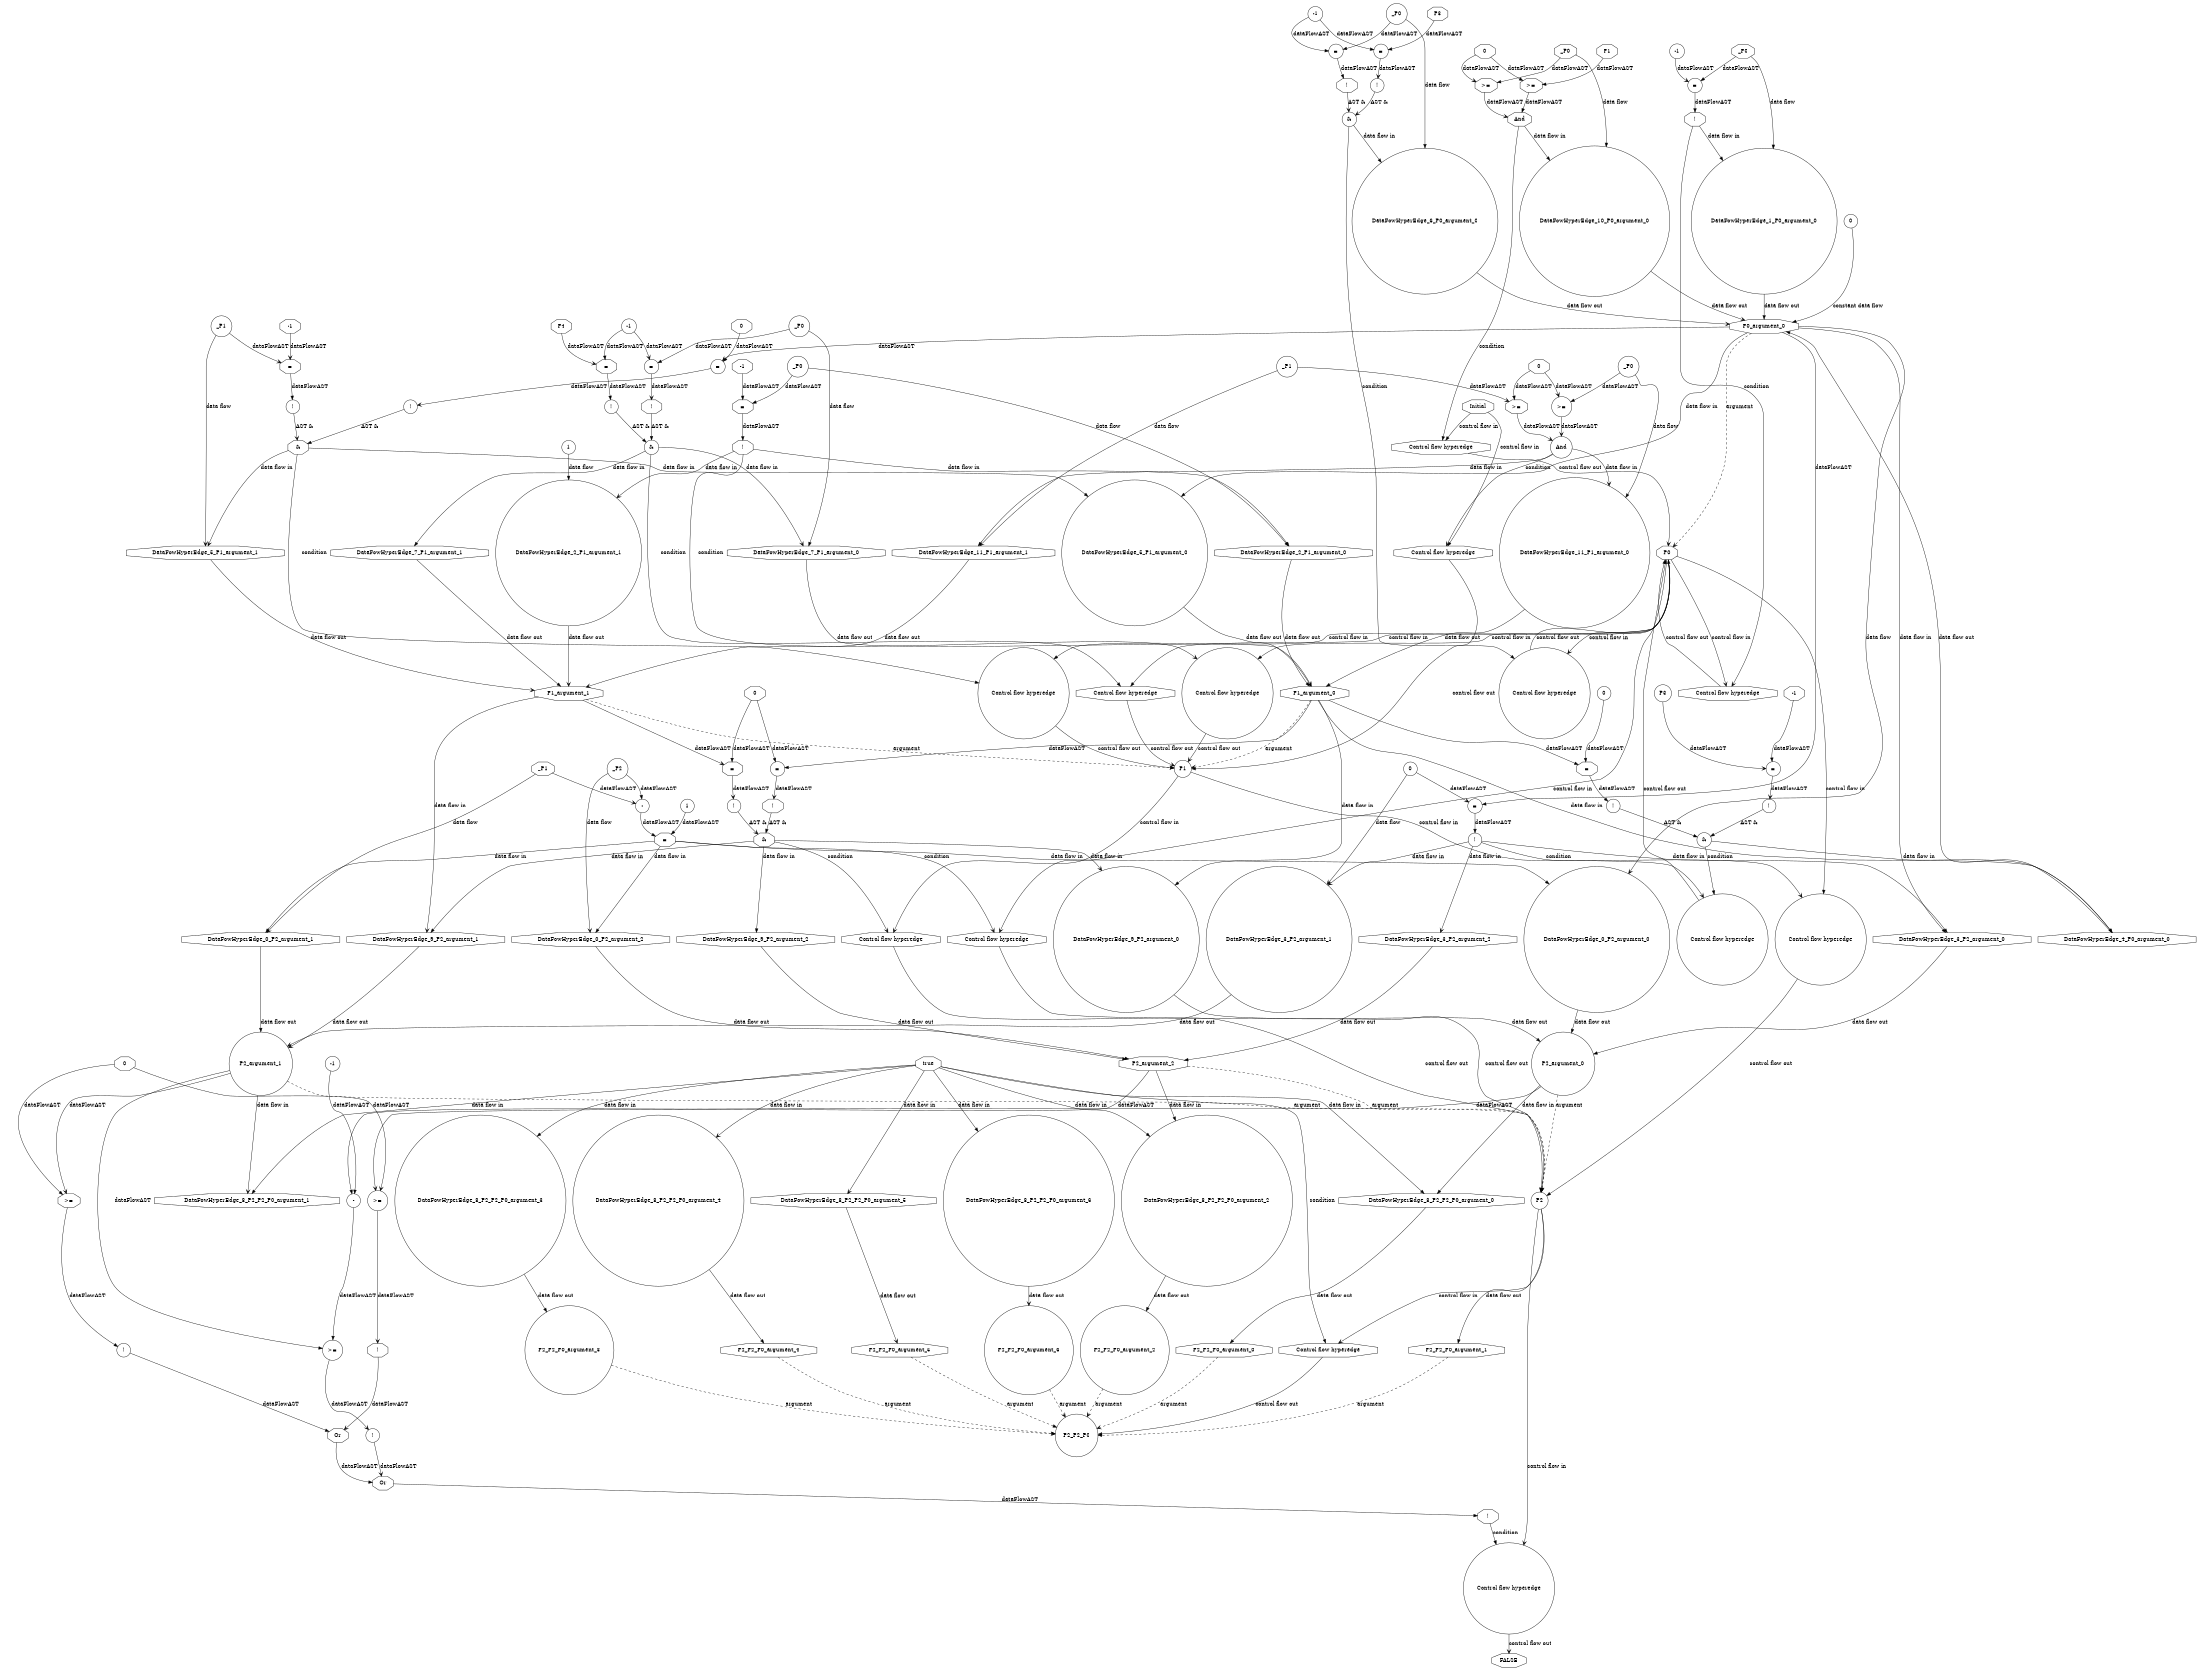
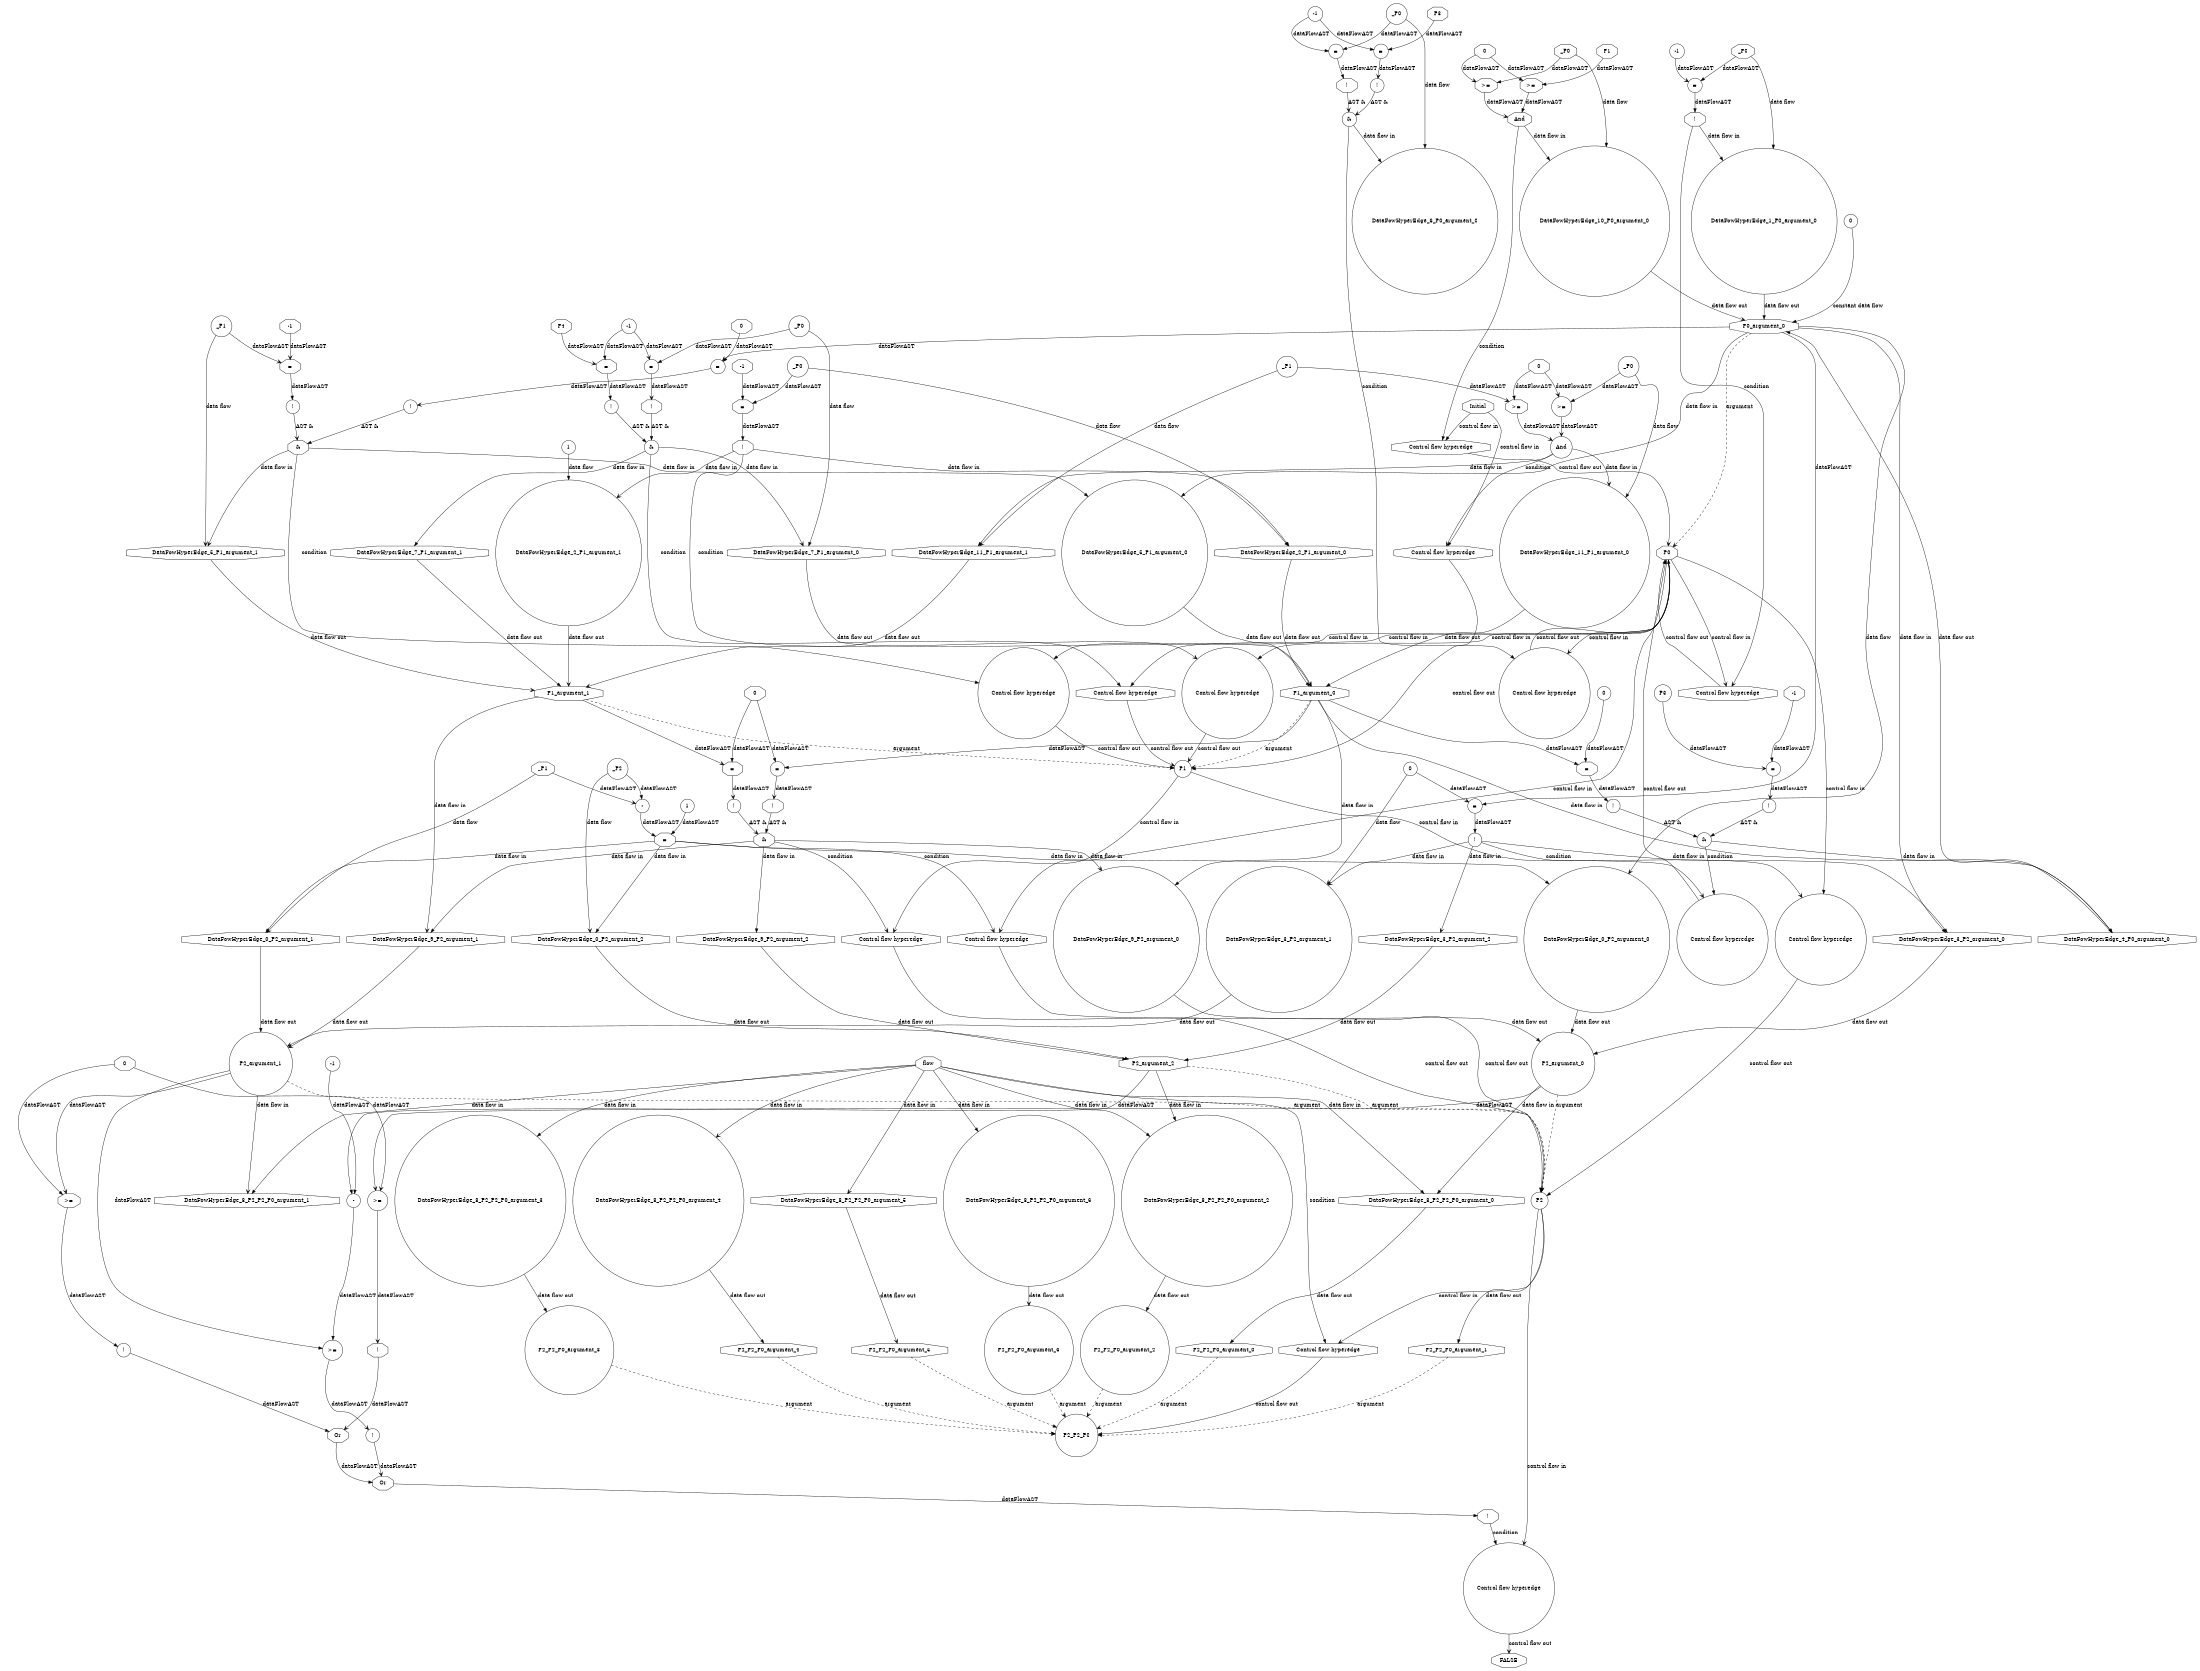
(1597, 313) -> none
(928, 1064) -> (928, 1064)
